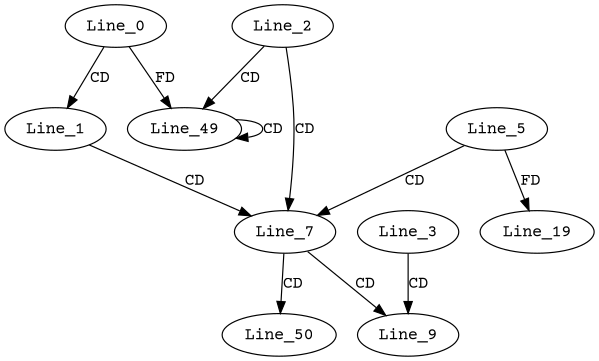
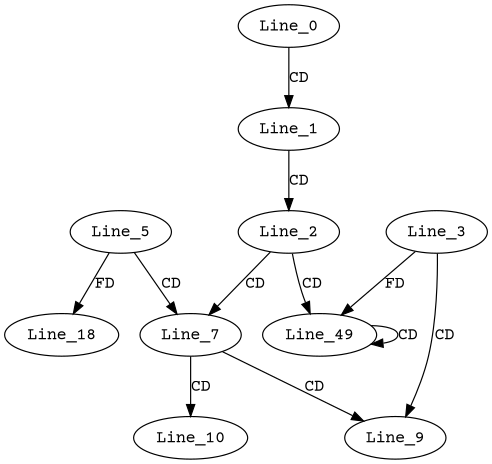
(147, 72) -> (383, 279)
(165, 178) -> (289, 175)
(537, 232) -> (62, 335)
(279, 335) -> (191, 438)
